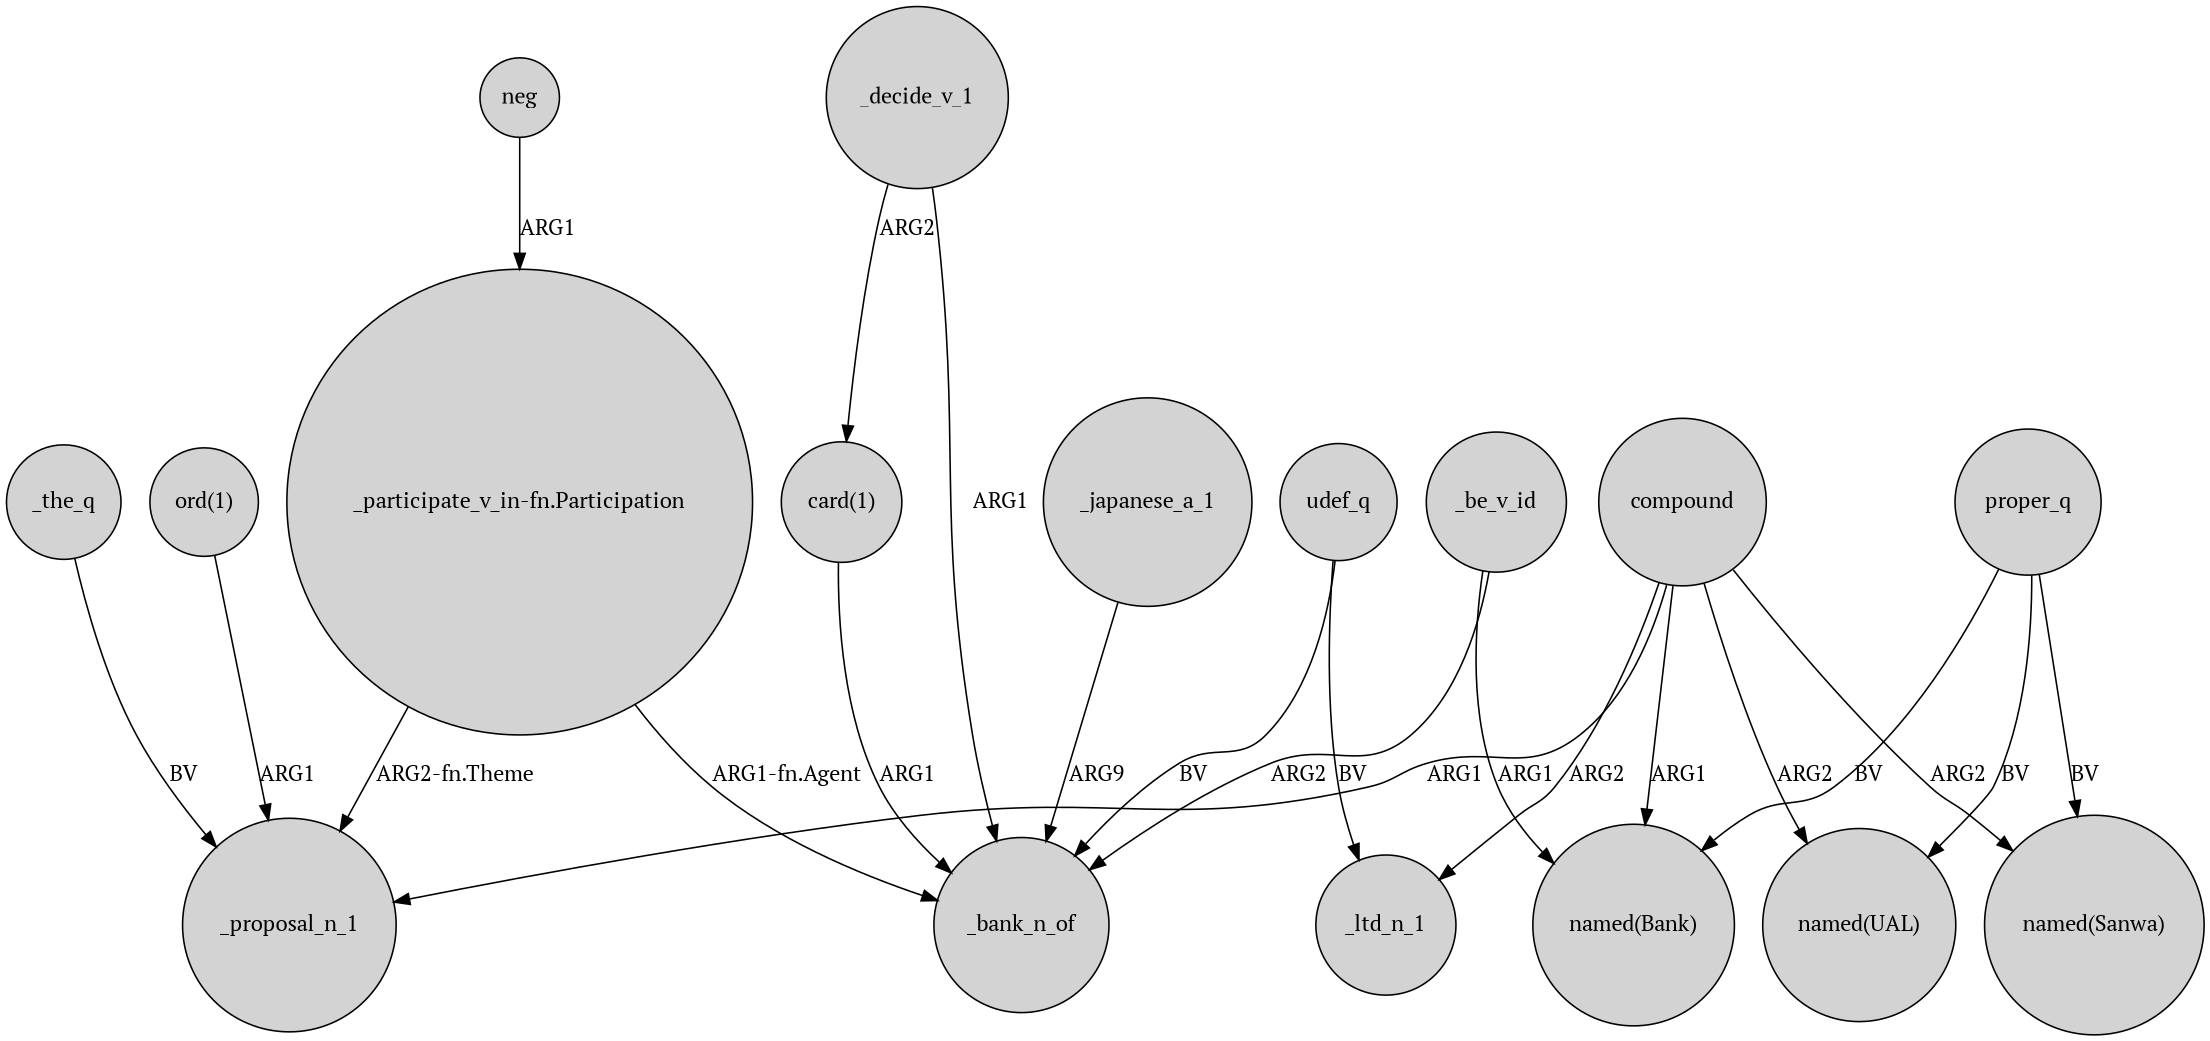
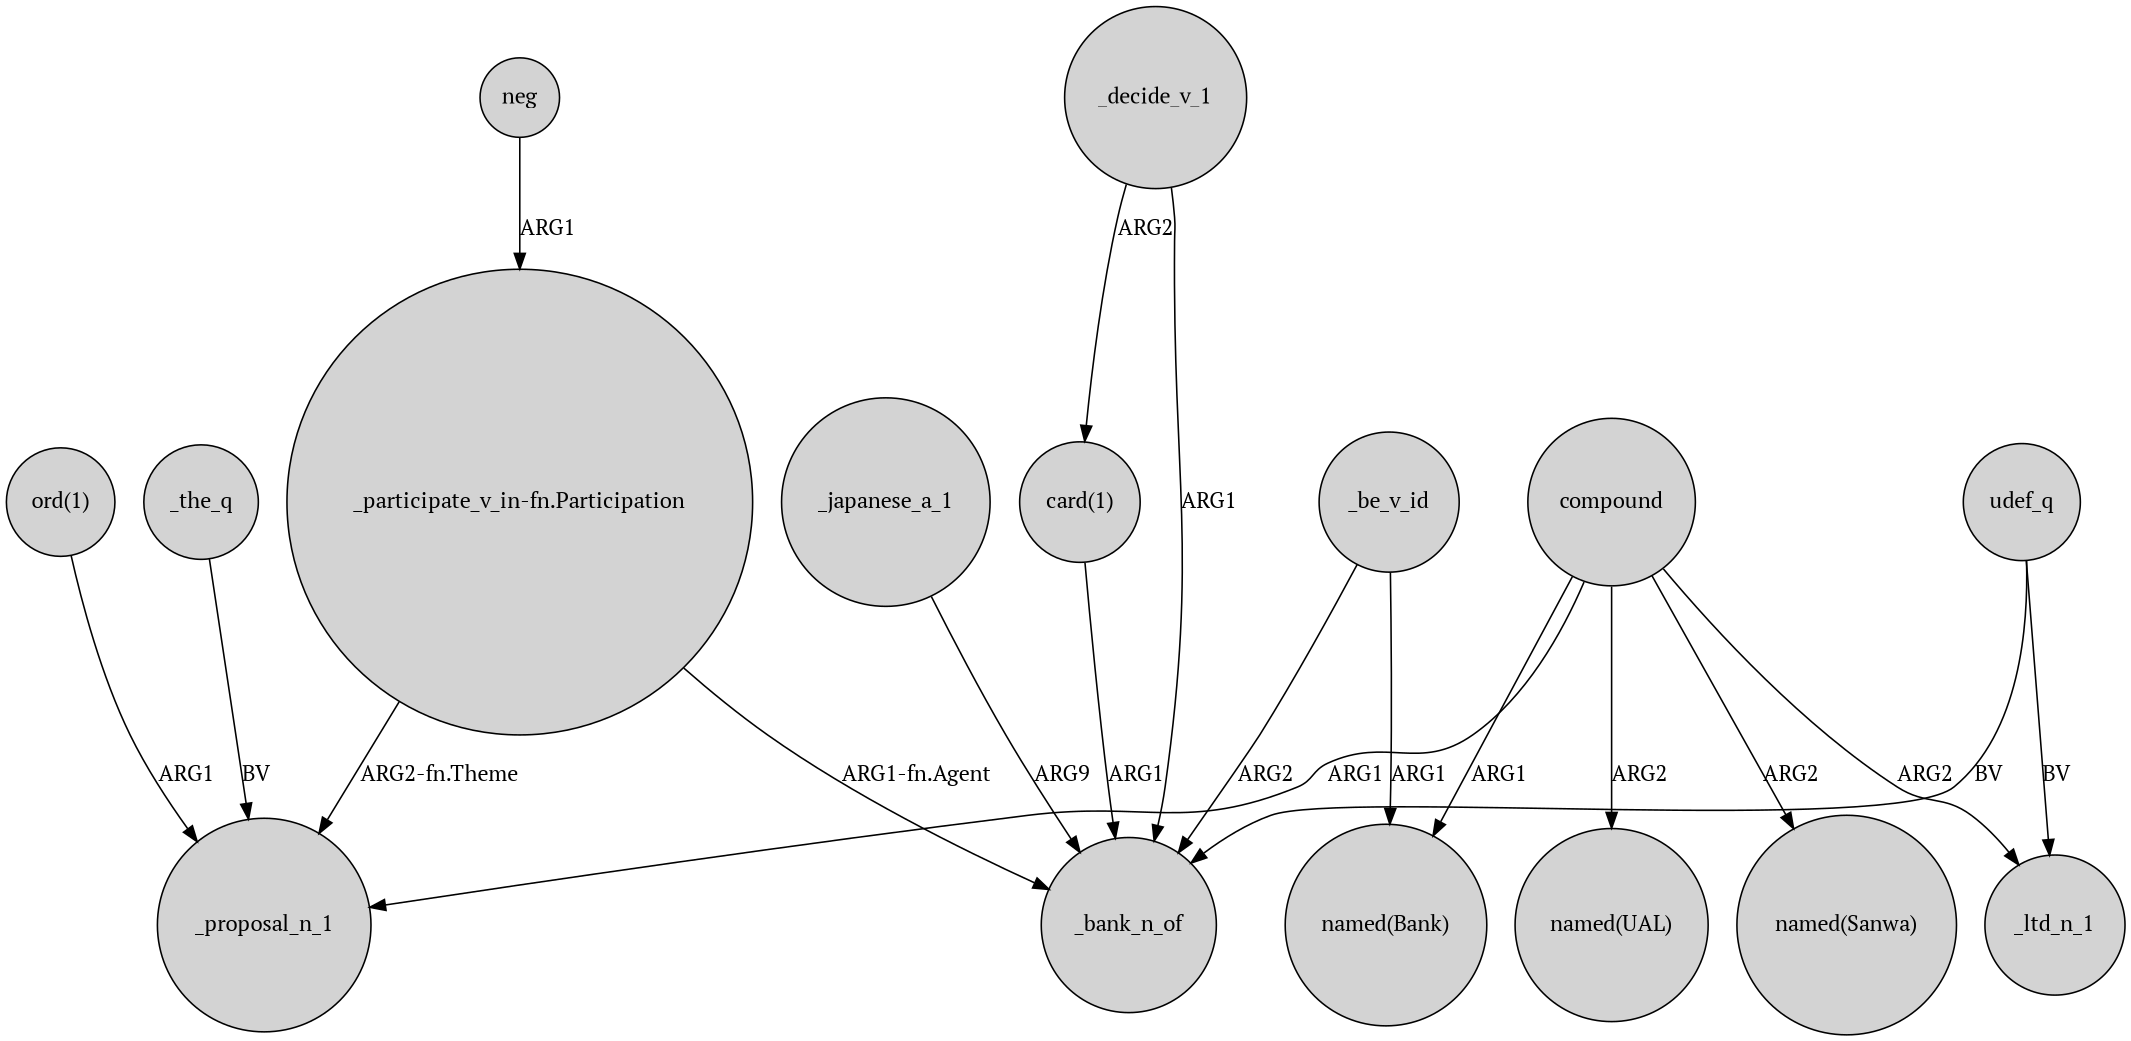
(2028, 502) -> none
